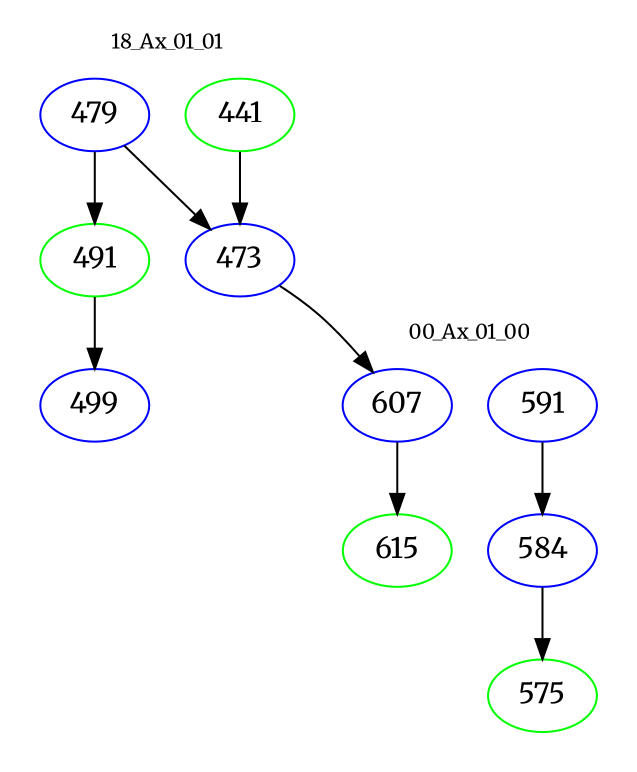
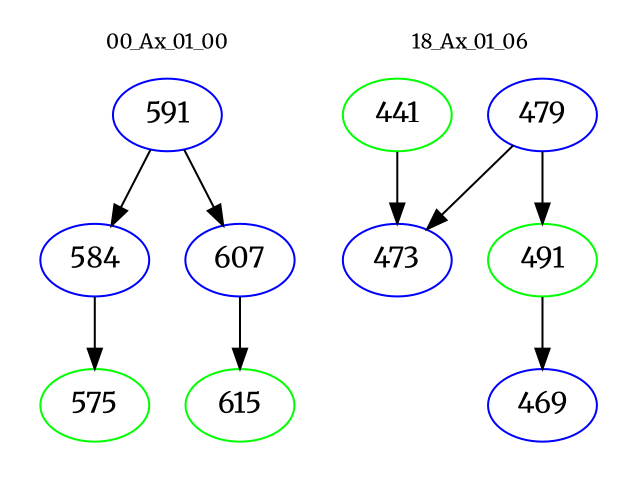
(167, 43) -> (470, 43)
(340, 335) -> (199, 179)
(95, 405) -> (542, 405)
